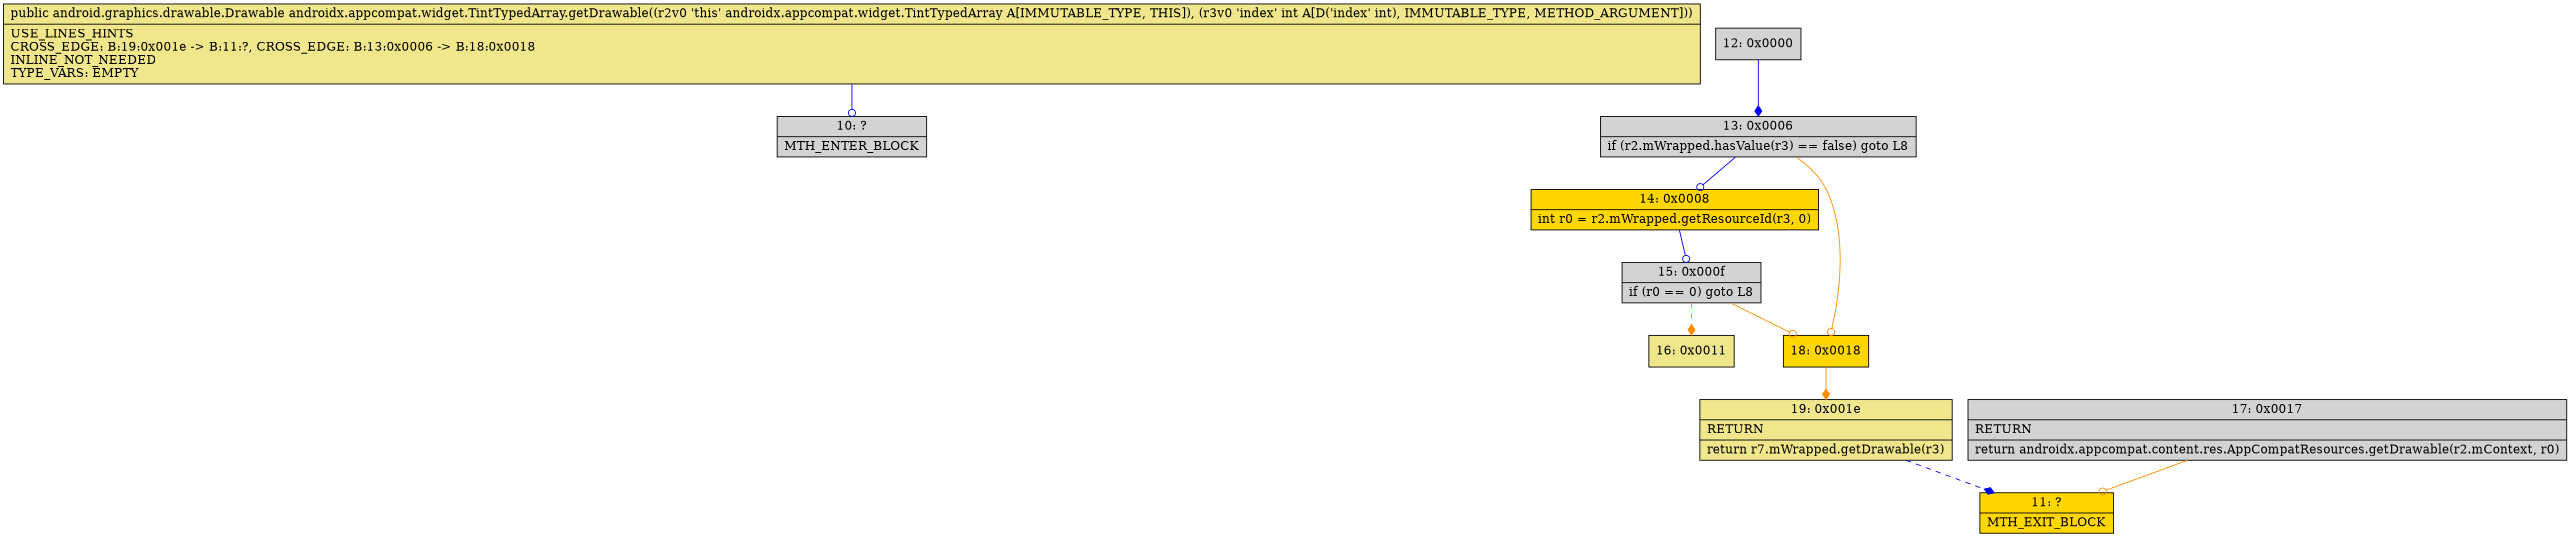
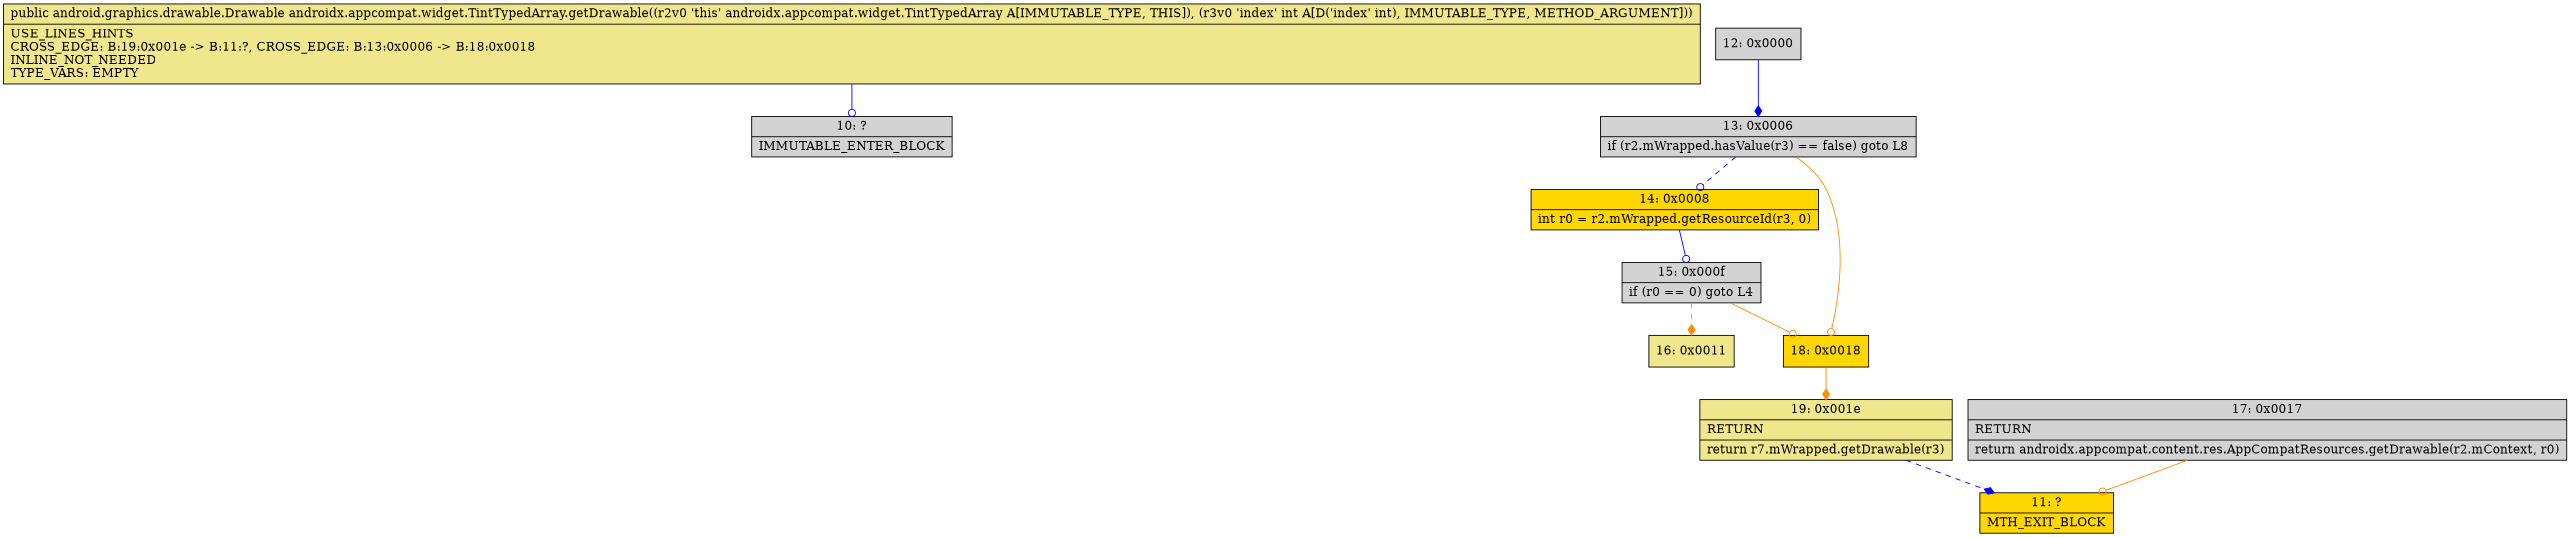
(852, 146) -> (852, 146)
(1719, 171) -> (1719, 171)
(1692, 292) -> (1692, 292)
